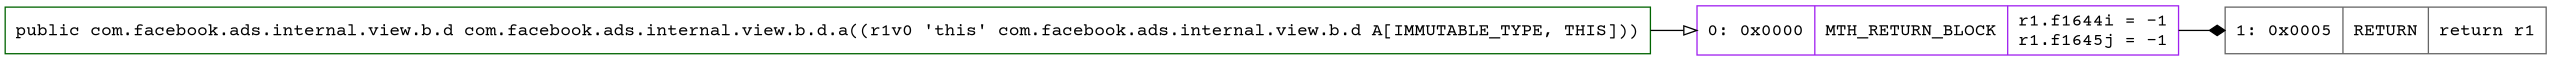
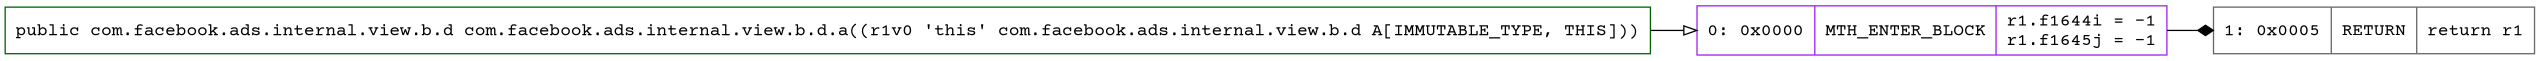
(1911, 30) -> (1905, 30)
